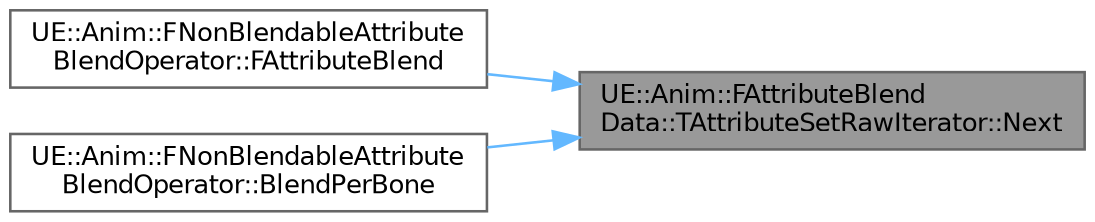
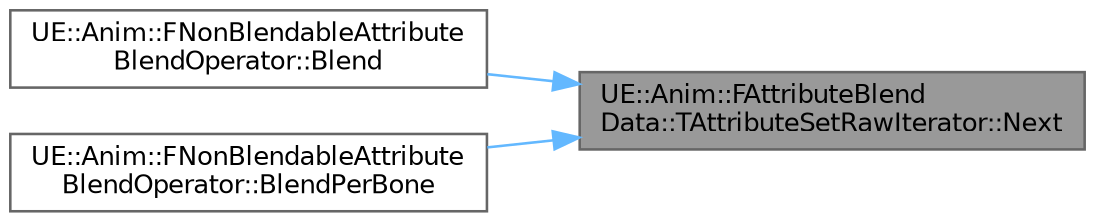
(249, 49) -> (249, 49)
